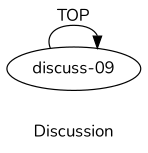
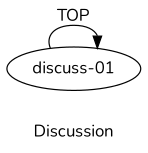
(74, 69) -> (74, 69)
